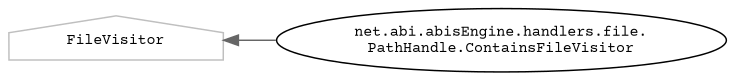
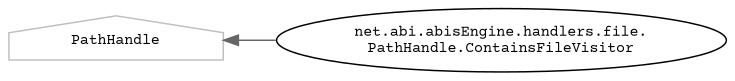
(116, 40) -> (116, 40)
